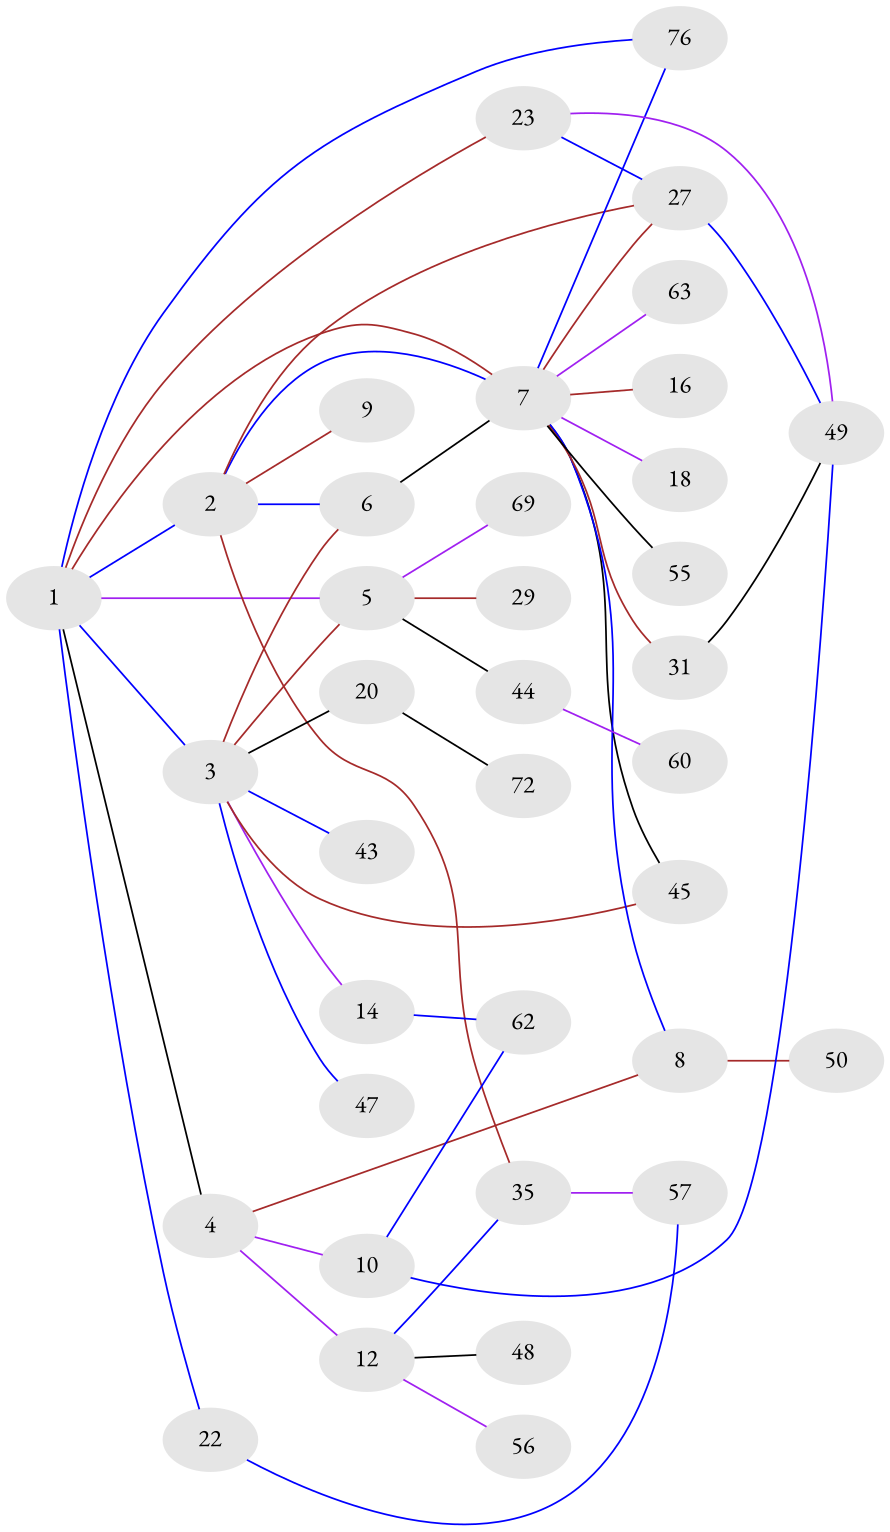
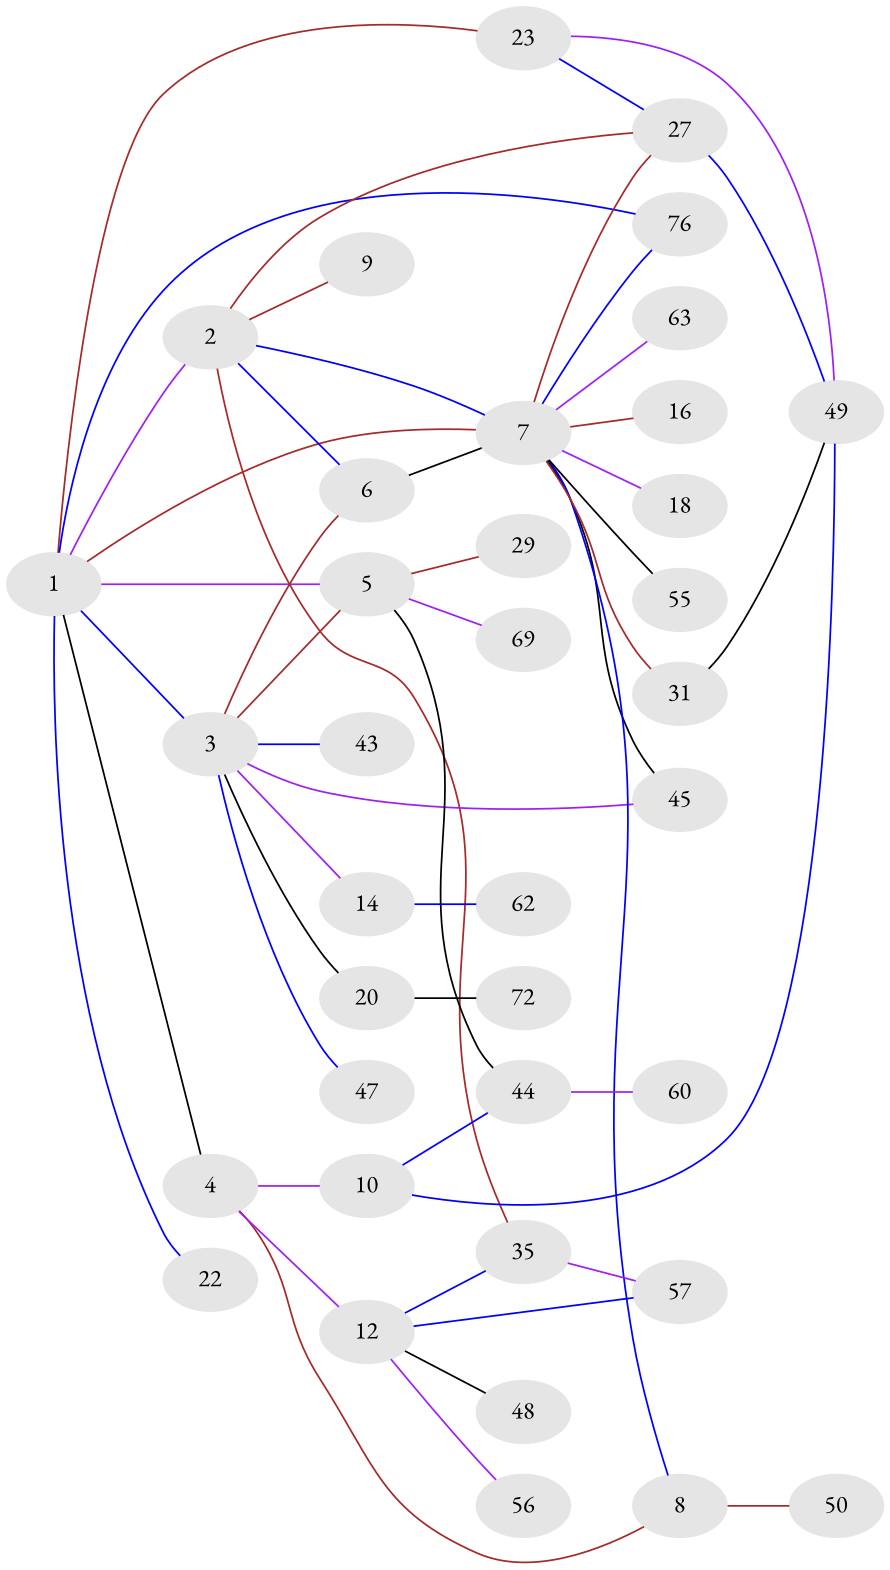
(132, 551) -> (123, 457)
(409, 923) -> (428, 806)
(436, 1158) -> (445, 1139)
(552, 1503) -> (524, 1312)
